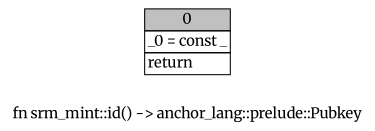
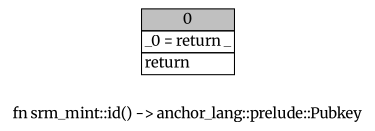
(187, 41) -> (188, 41)
